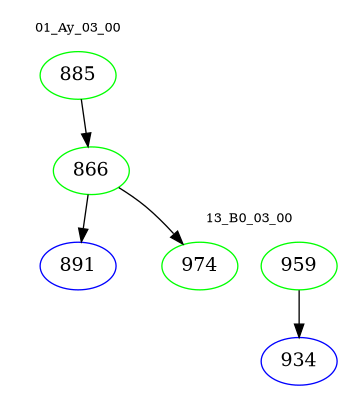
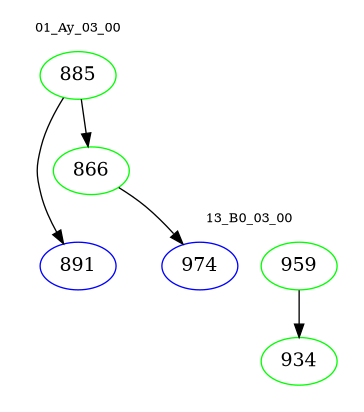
(86, 212) -> (38, 164)
(200, 266) -> (200, 266)
(299, 361) -> (299, 361)
